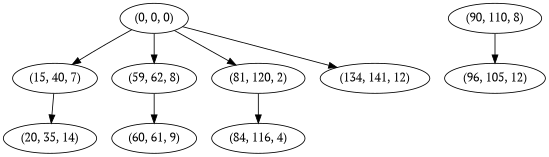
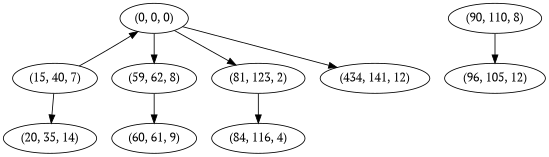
(105, 45) -> (105, 51)
(258, 78) -> (258, 78)
(375, 78) -> (375, 78)
